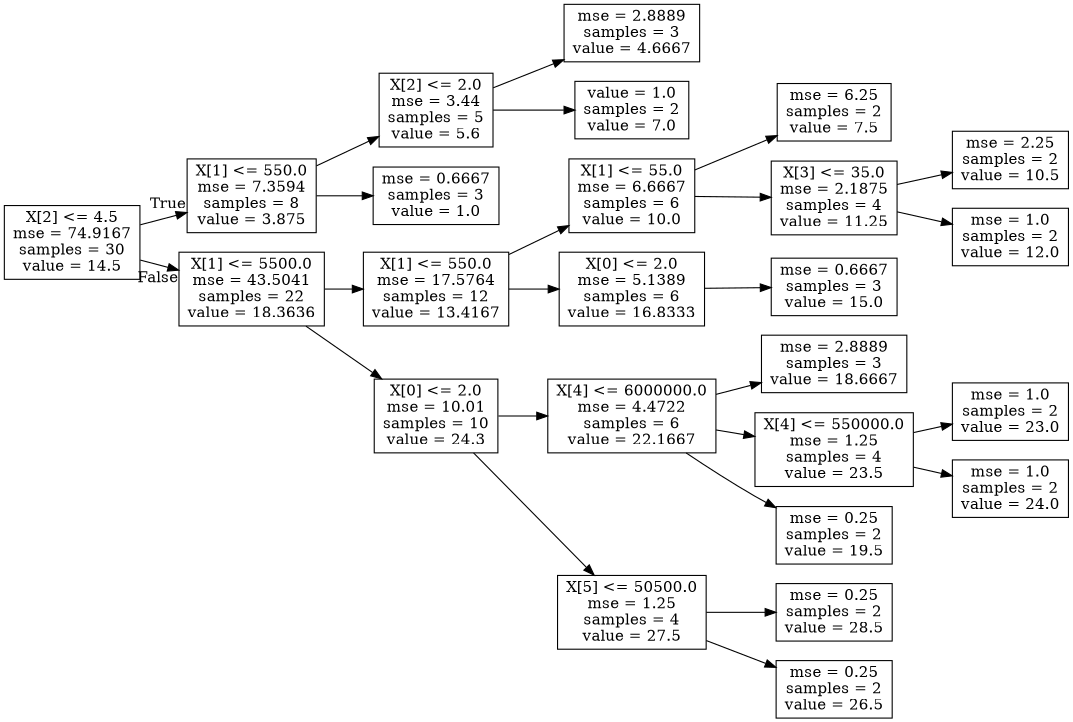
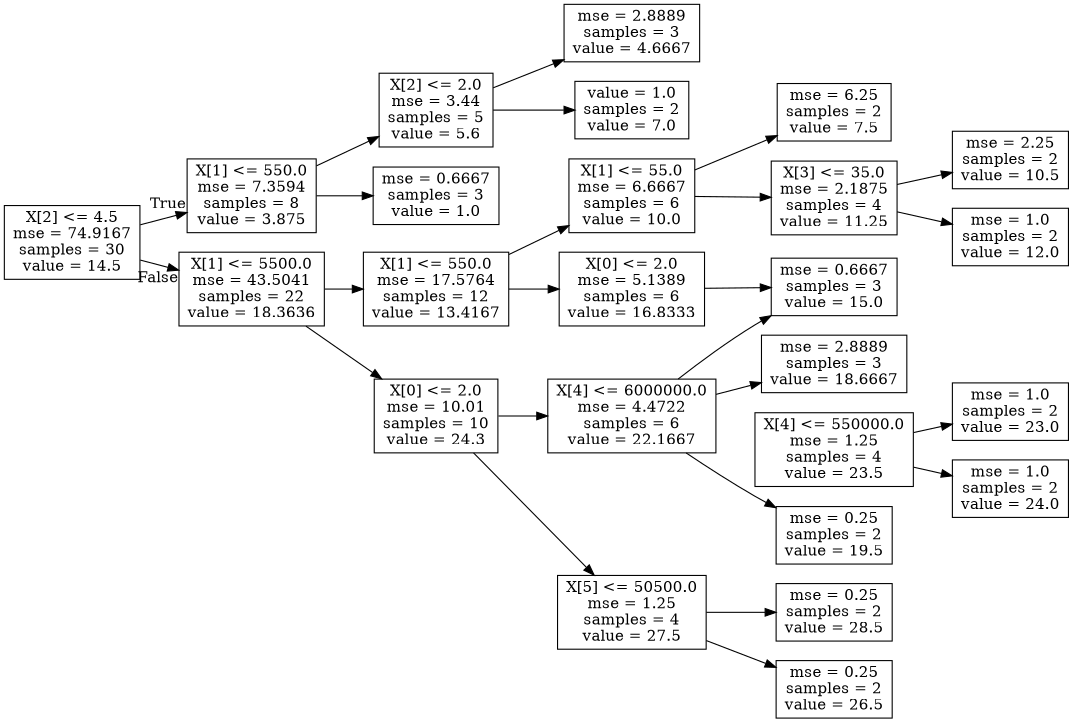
(730, 432) -> (719, 349)
